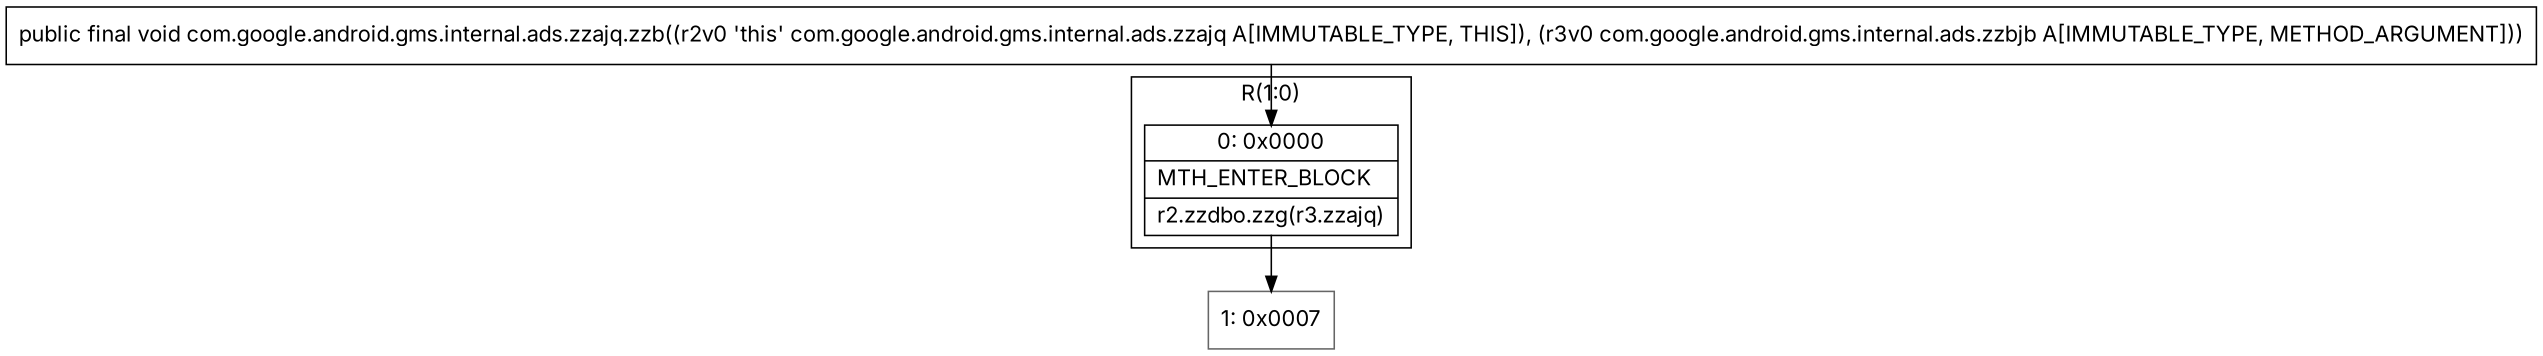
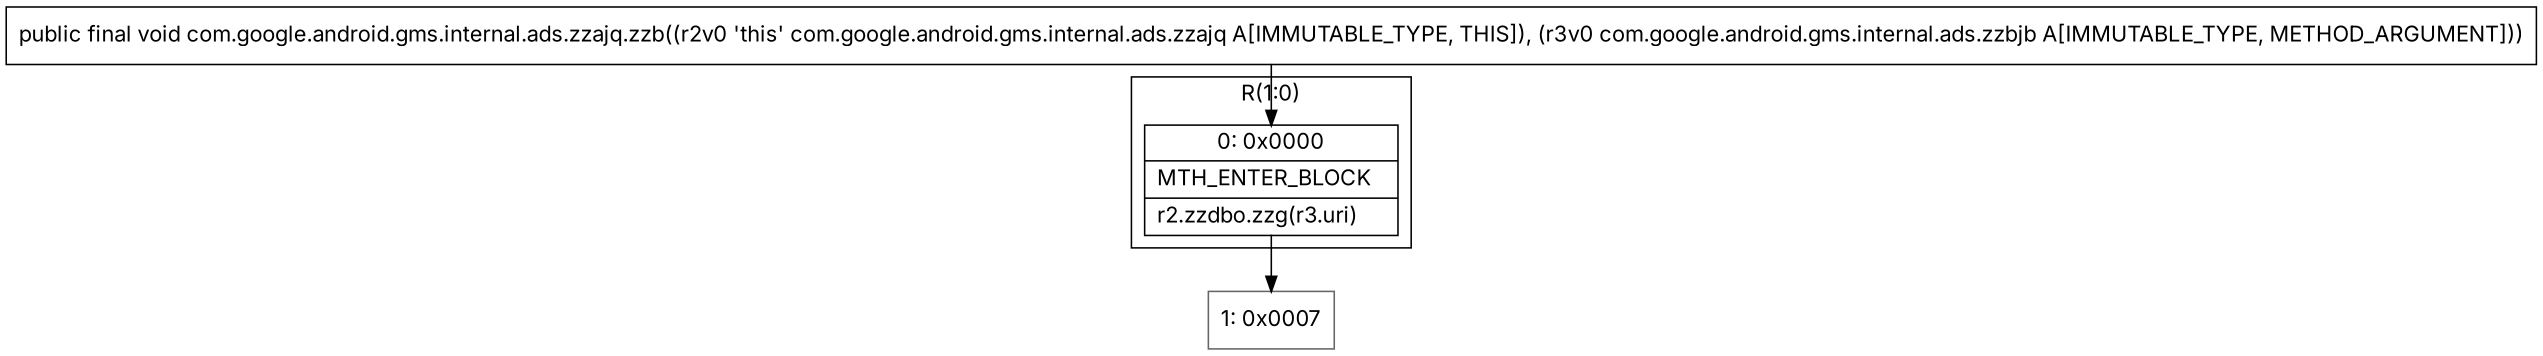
(1271, 216) -> (1258, 216)
